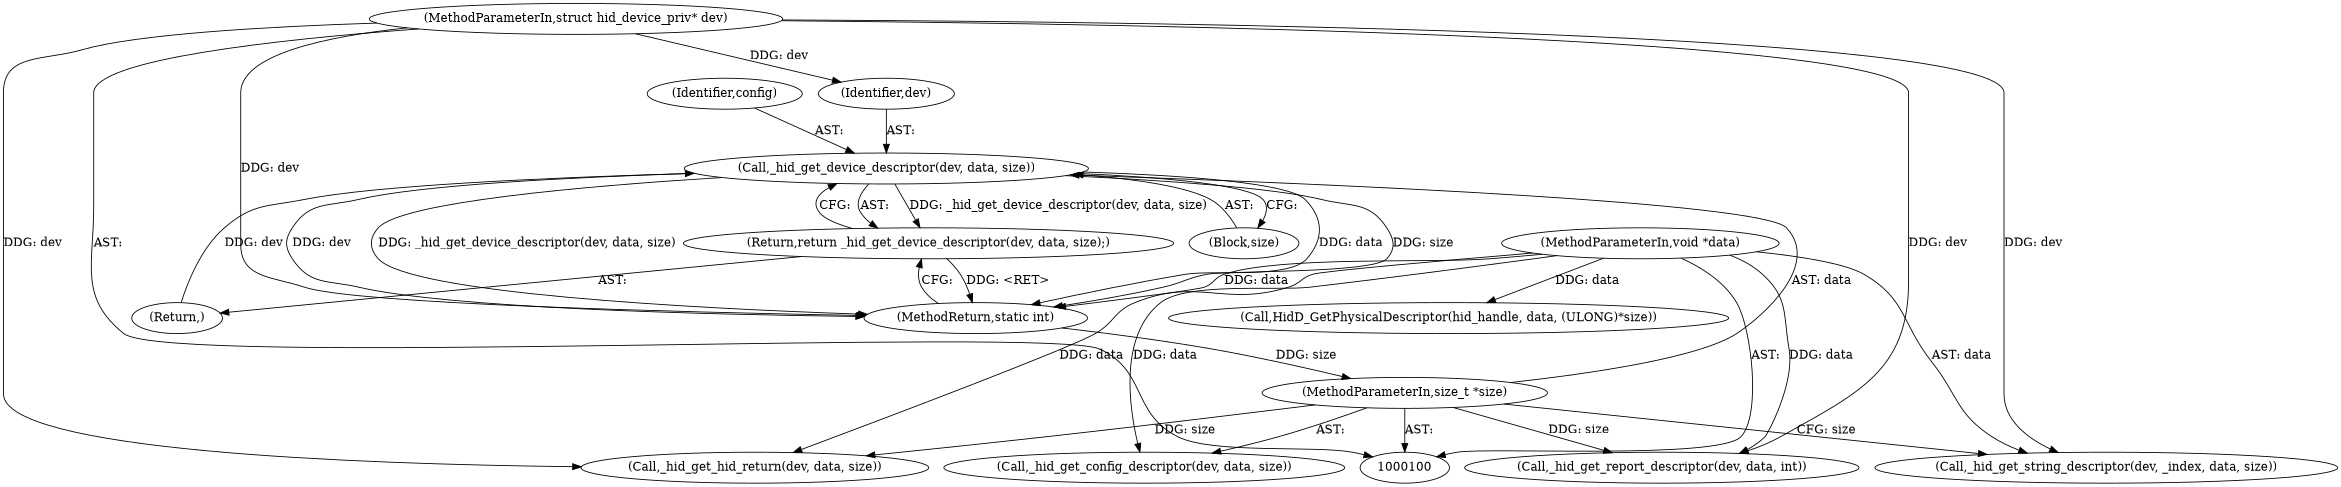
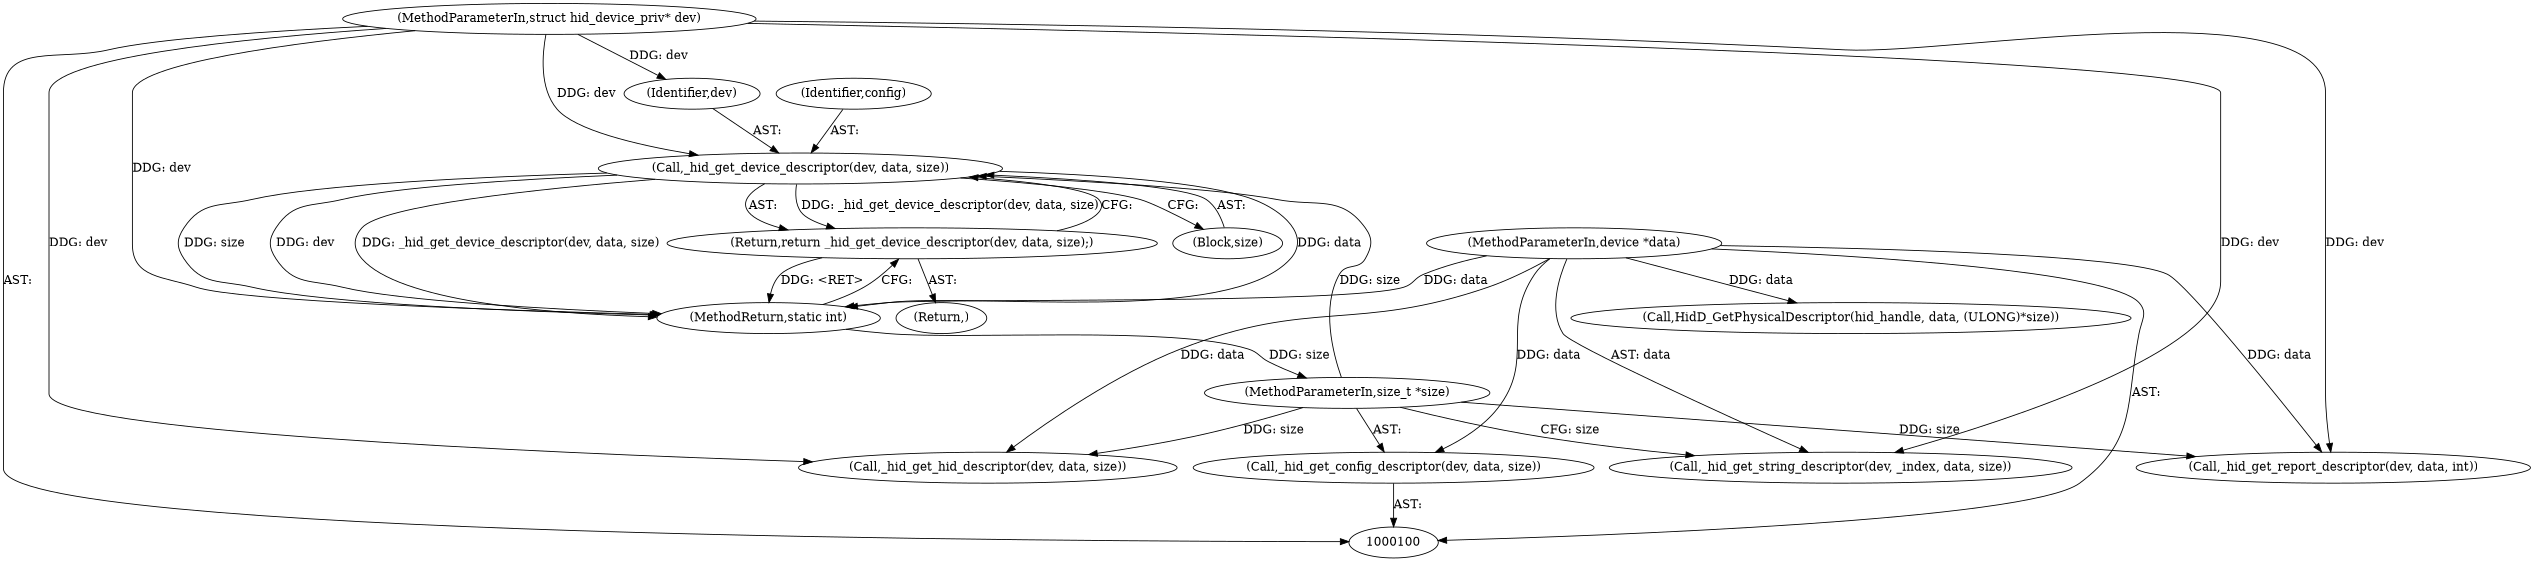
(380, 190) -> (584, 126)
(1640, 243) -> (1574, 243)
(1822, 281) -> (1370, 281)
(1405, 426) -> (1394, 501)
(755, 468) -> (988, 468)
